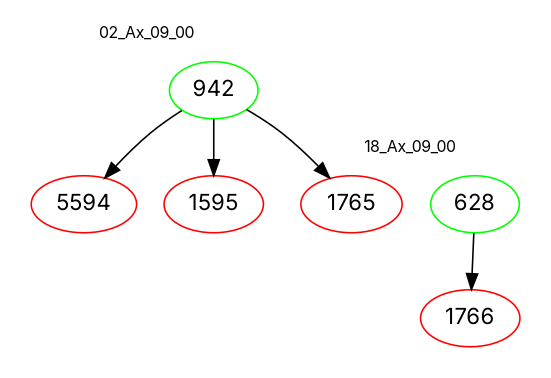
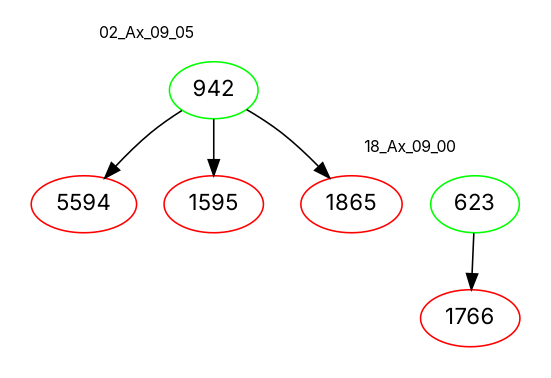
(147, 34) -> (147, 34)
(352, 204) -> (352, 204)
(475, 204) -> (475, 204)
